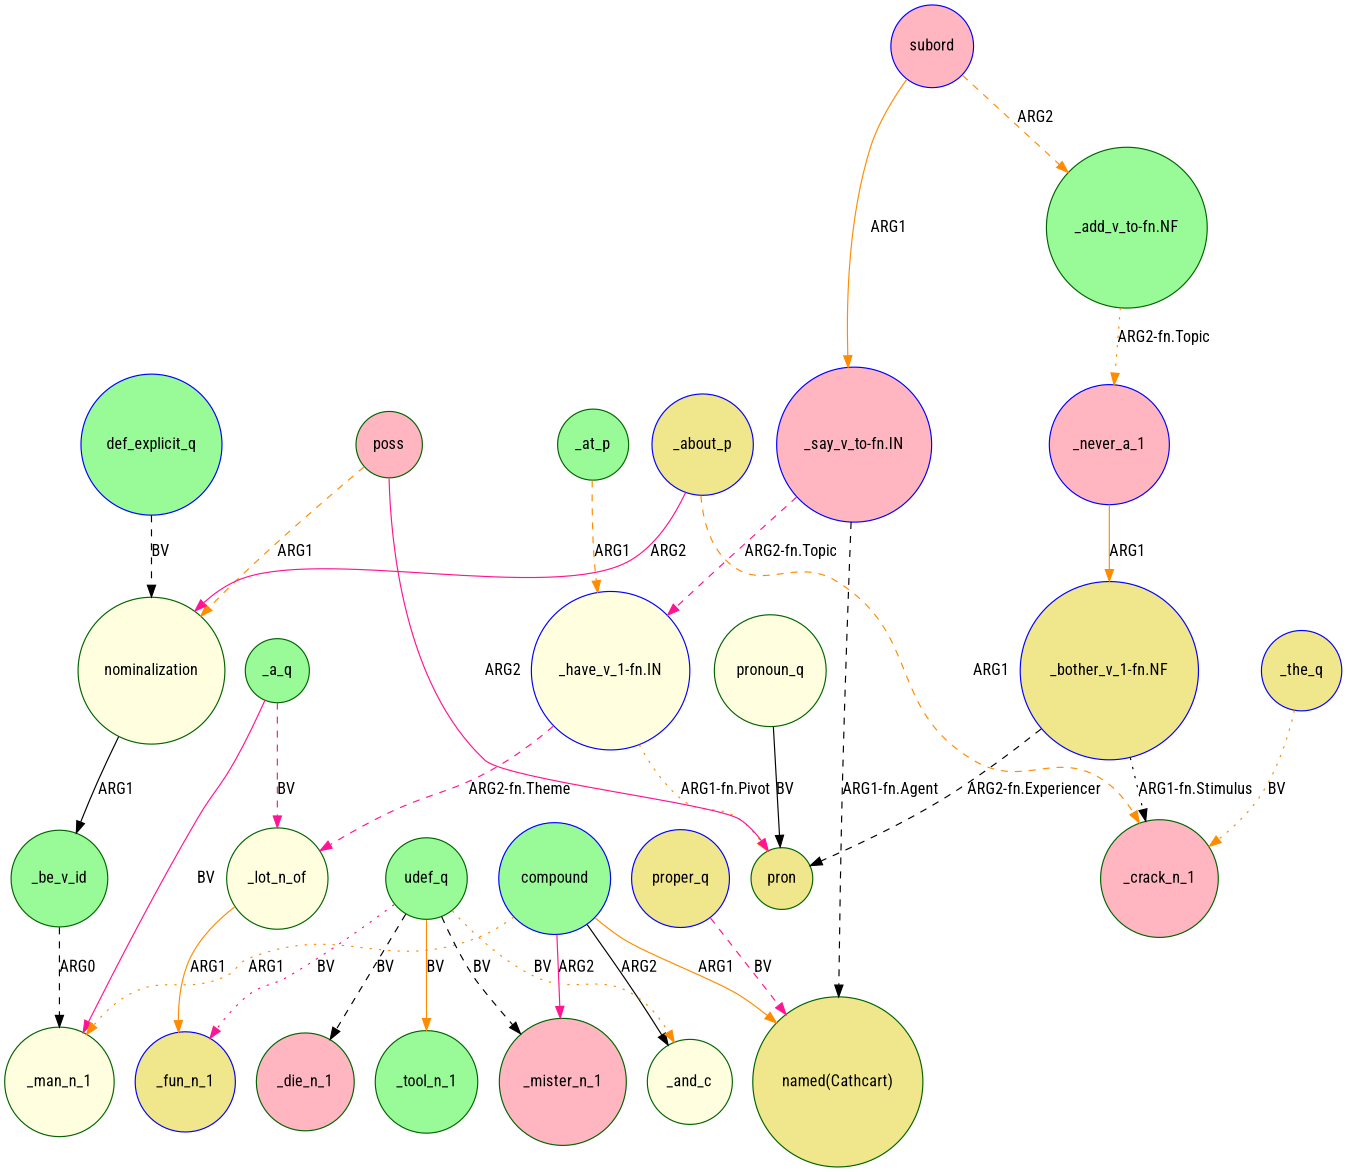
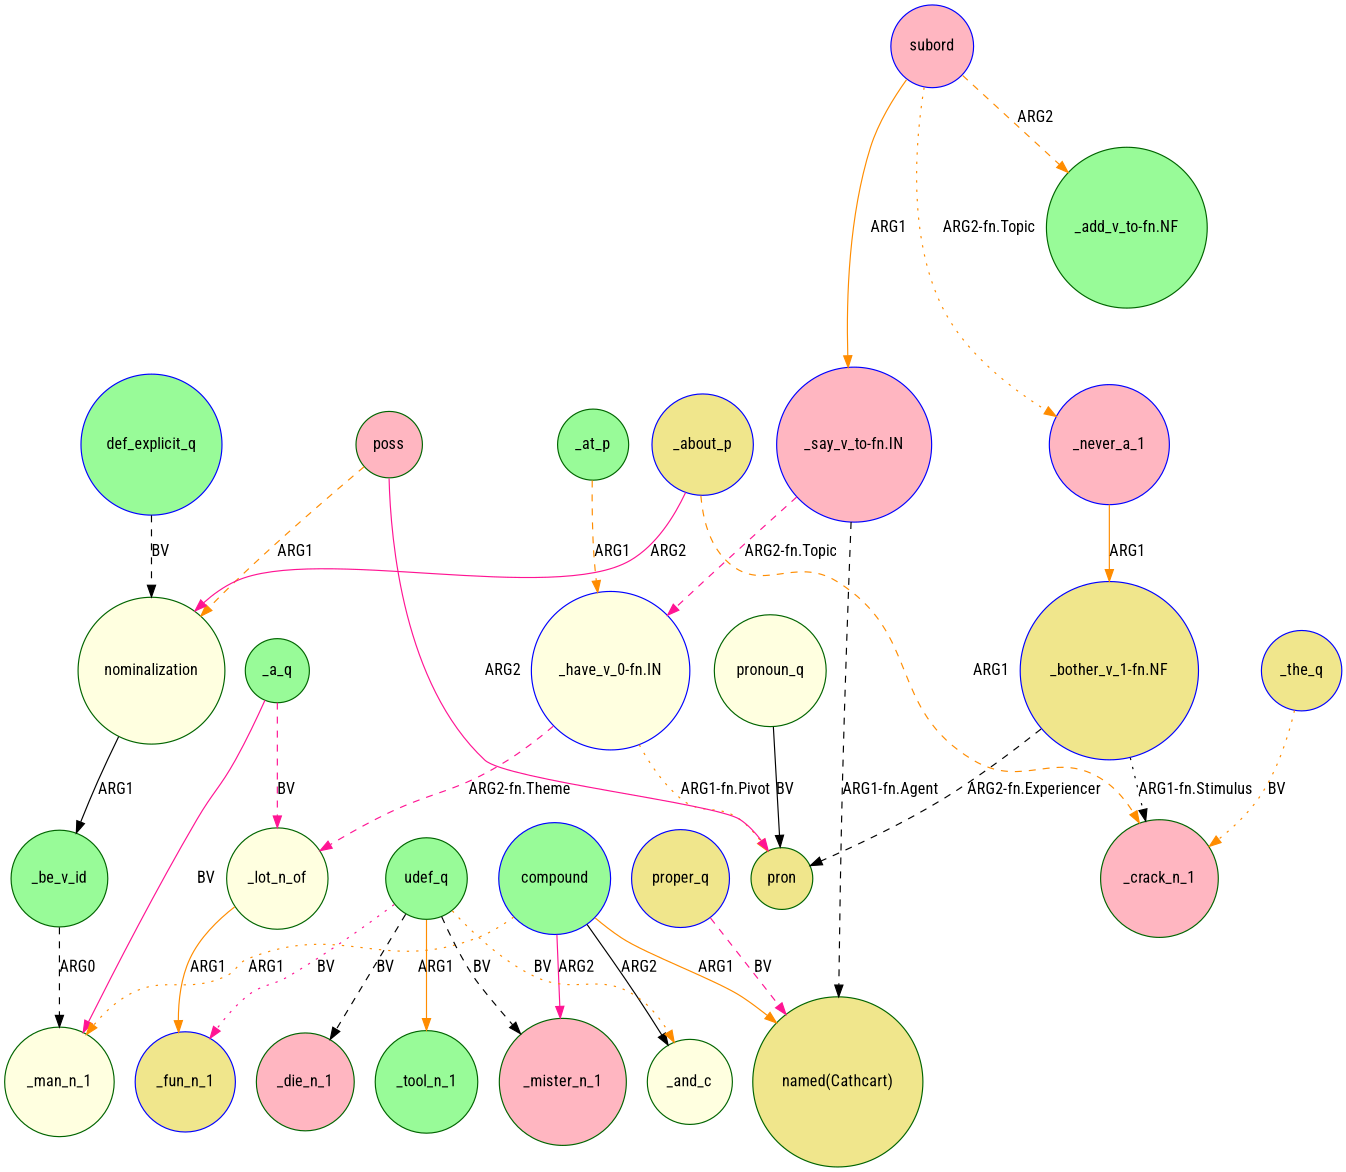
(1118, 340) -> (929, 272)
(611, 671) -> (611, 671)
(436, 967) -> (436, 967)
